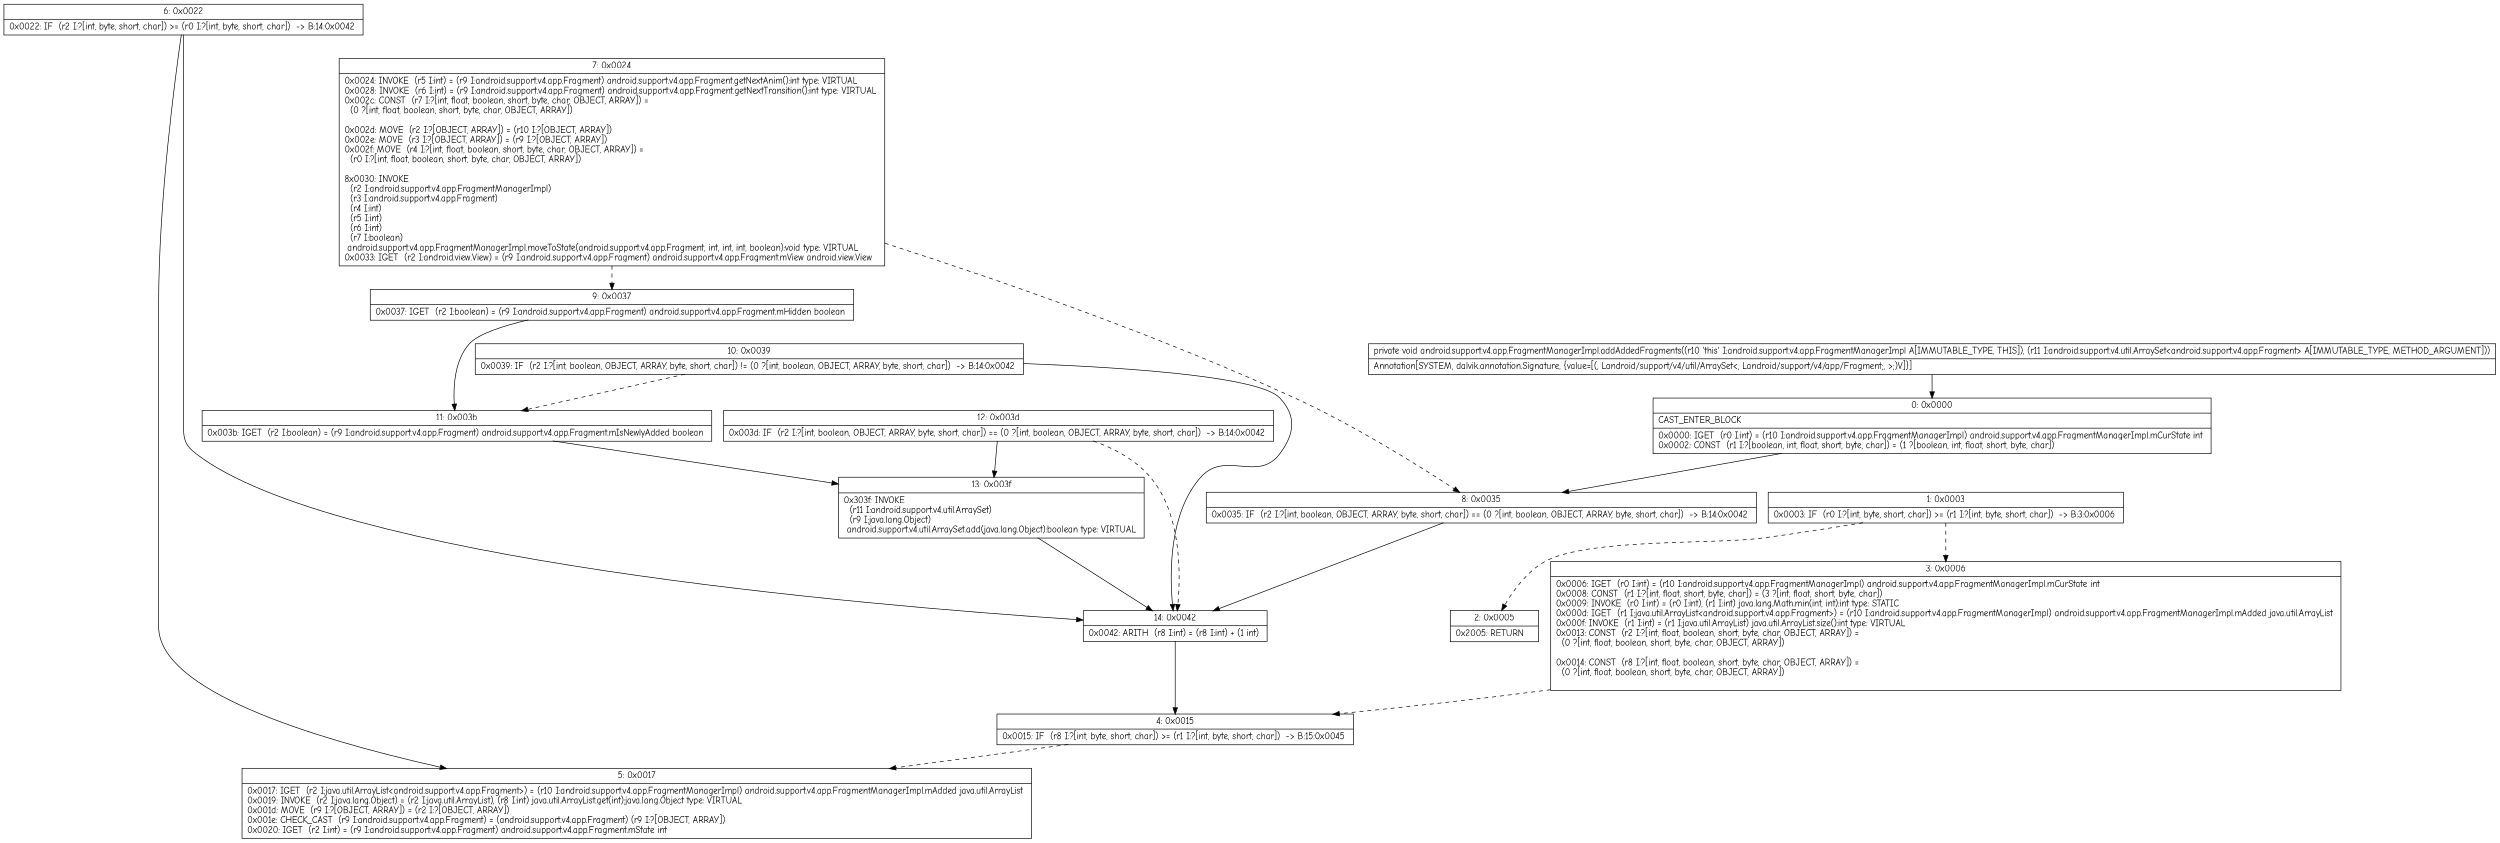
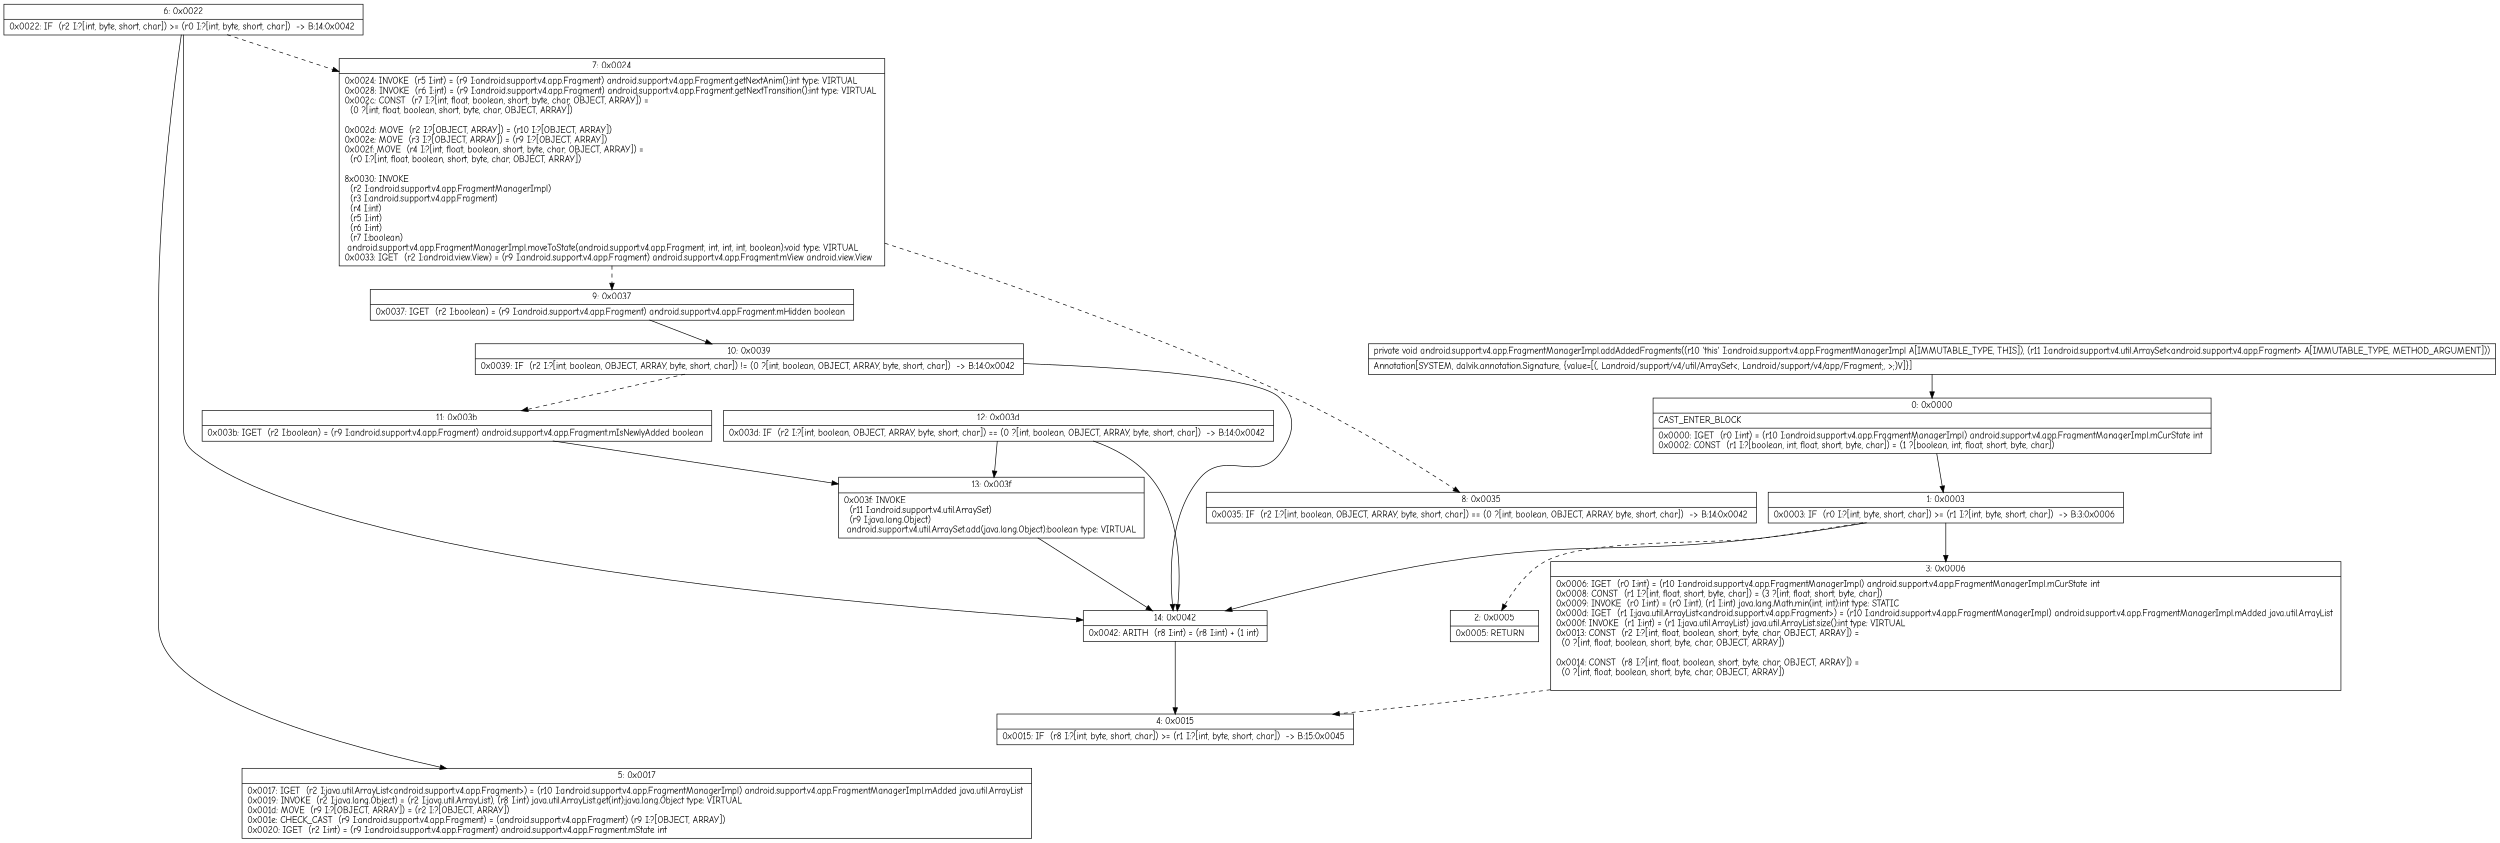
none -> (280, 52)
(470, 344) -> (678, 331)
(1675, 472) -> (1939, 470)
(878, 500) -> (878, 500)
(1167, 505) -> (1167, 505)
(1946, 539) -> (1946, 539)
(1331, 566) -> (1547, 550)
(1494, 634) -> (1494, 634)
(982, 756) -> none
